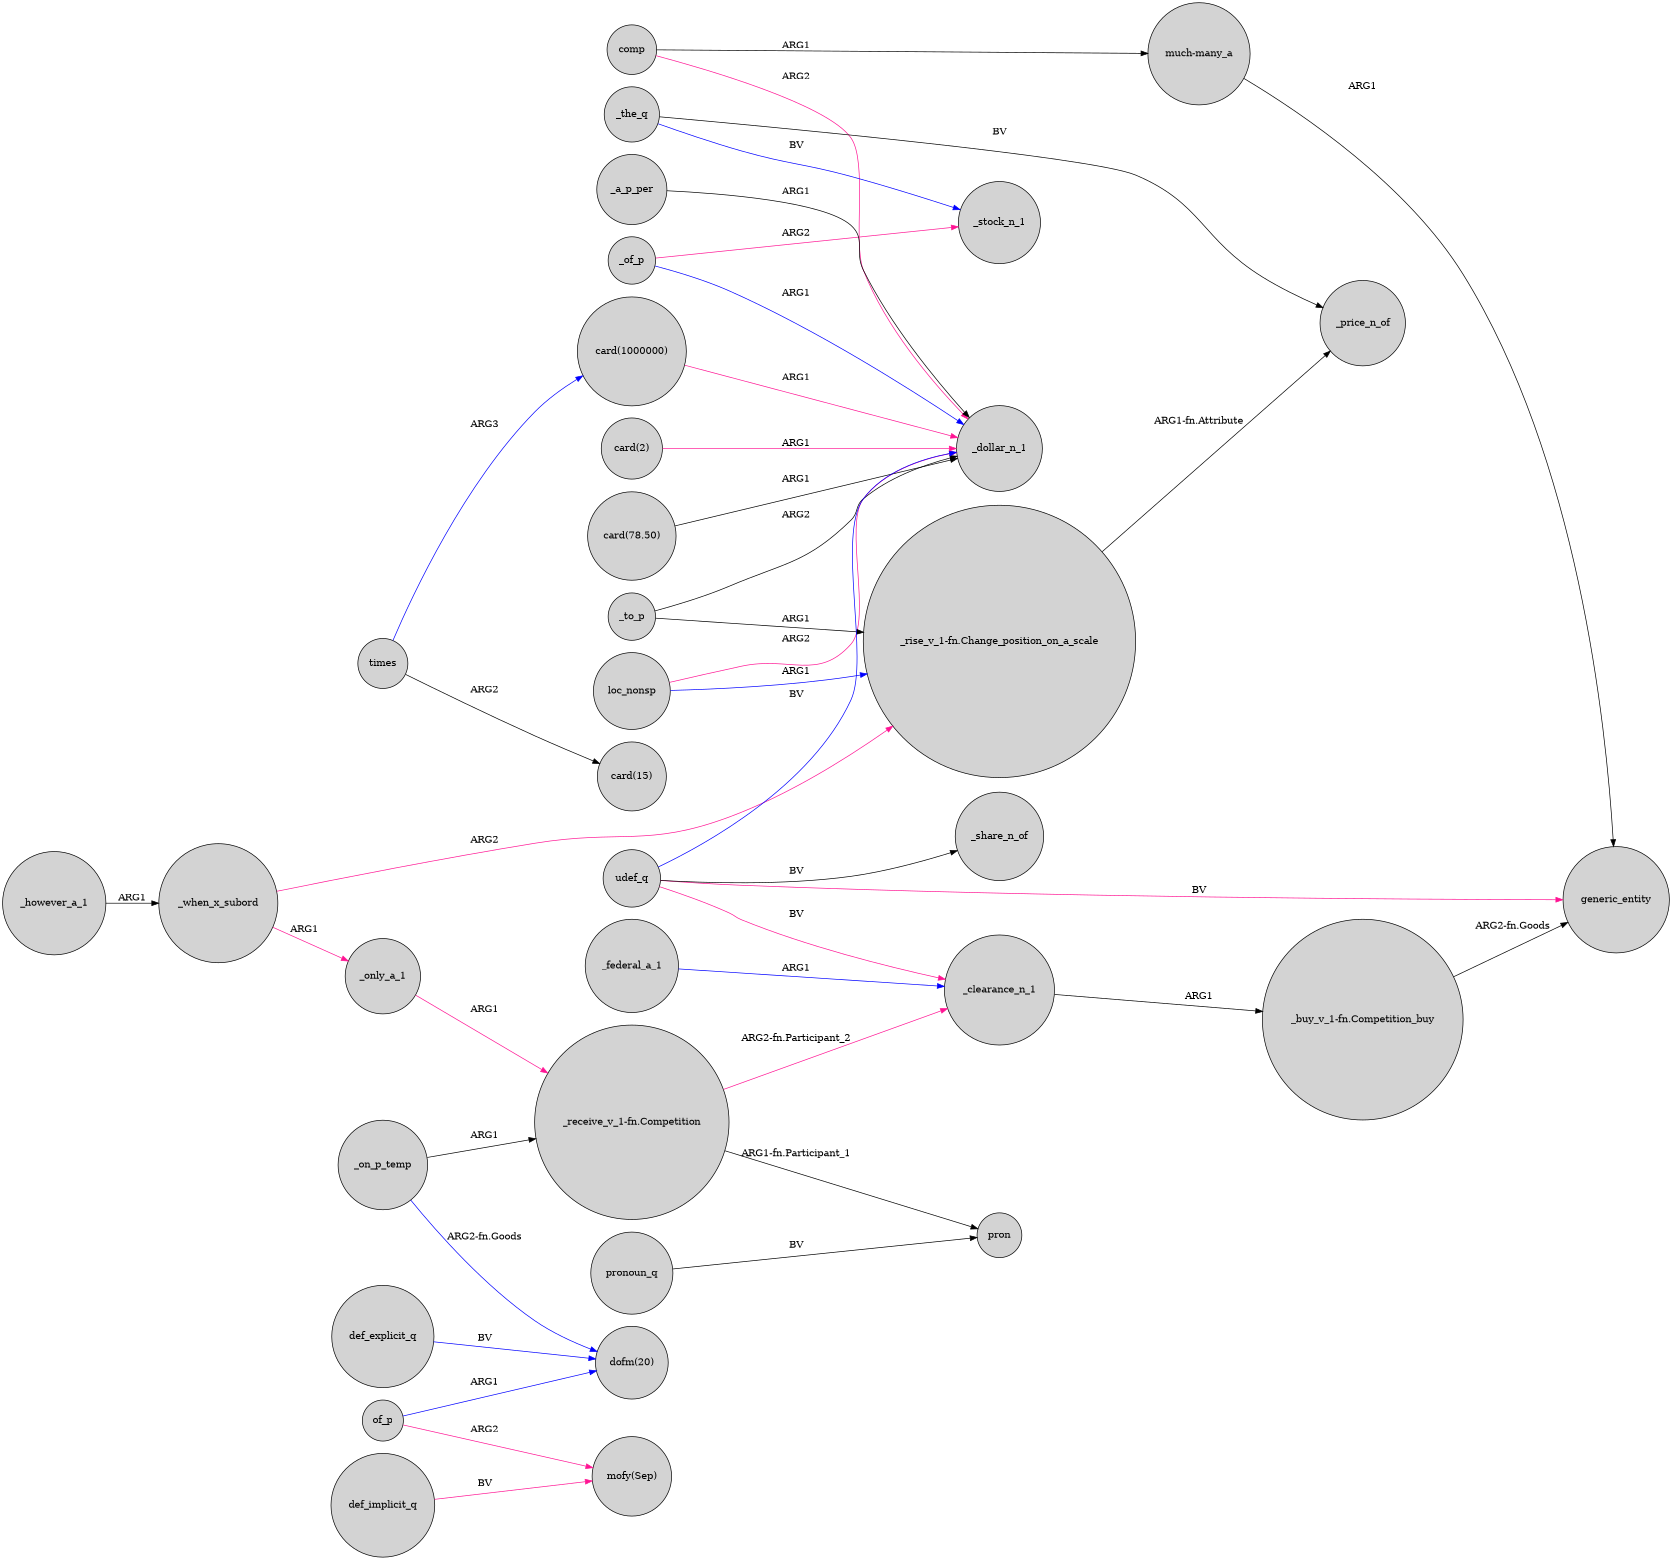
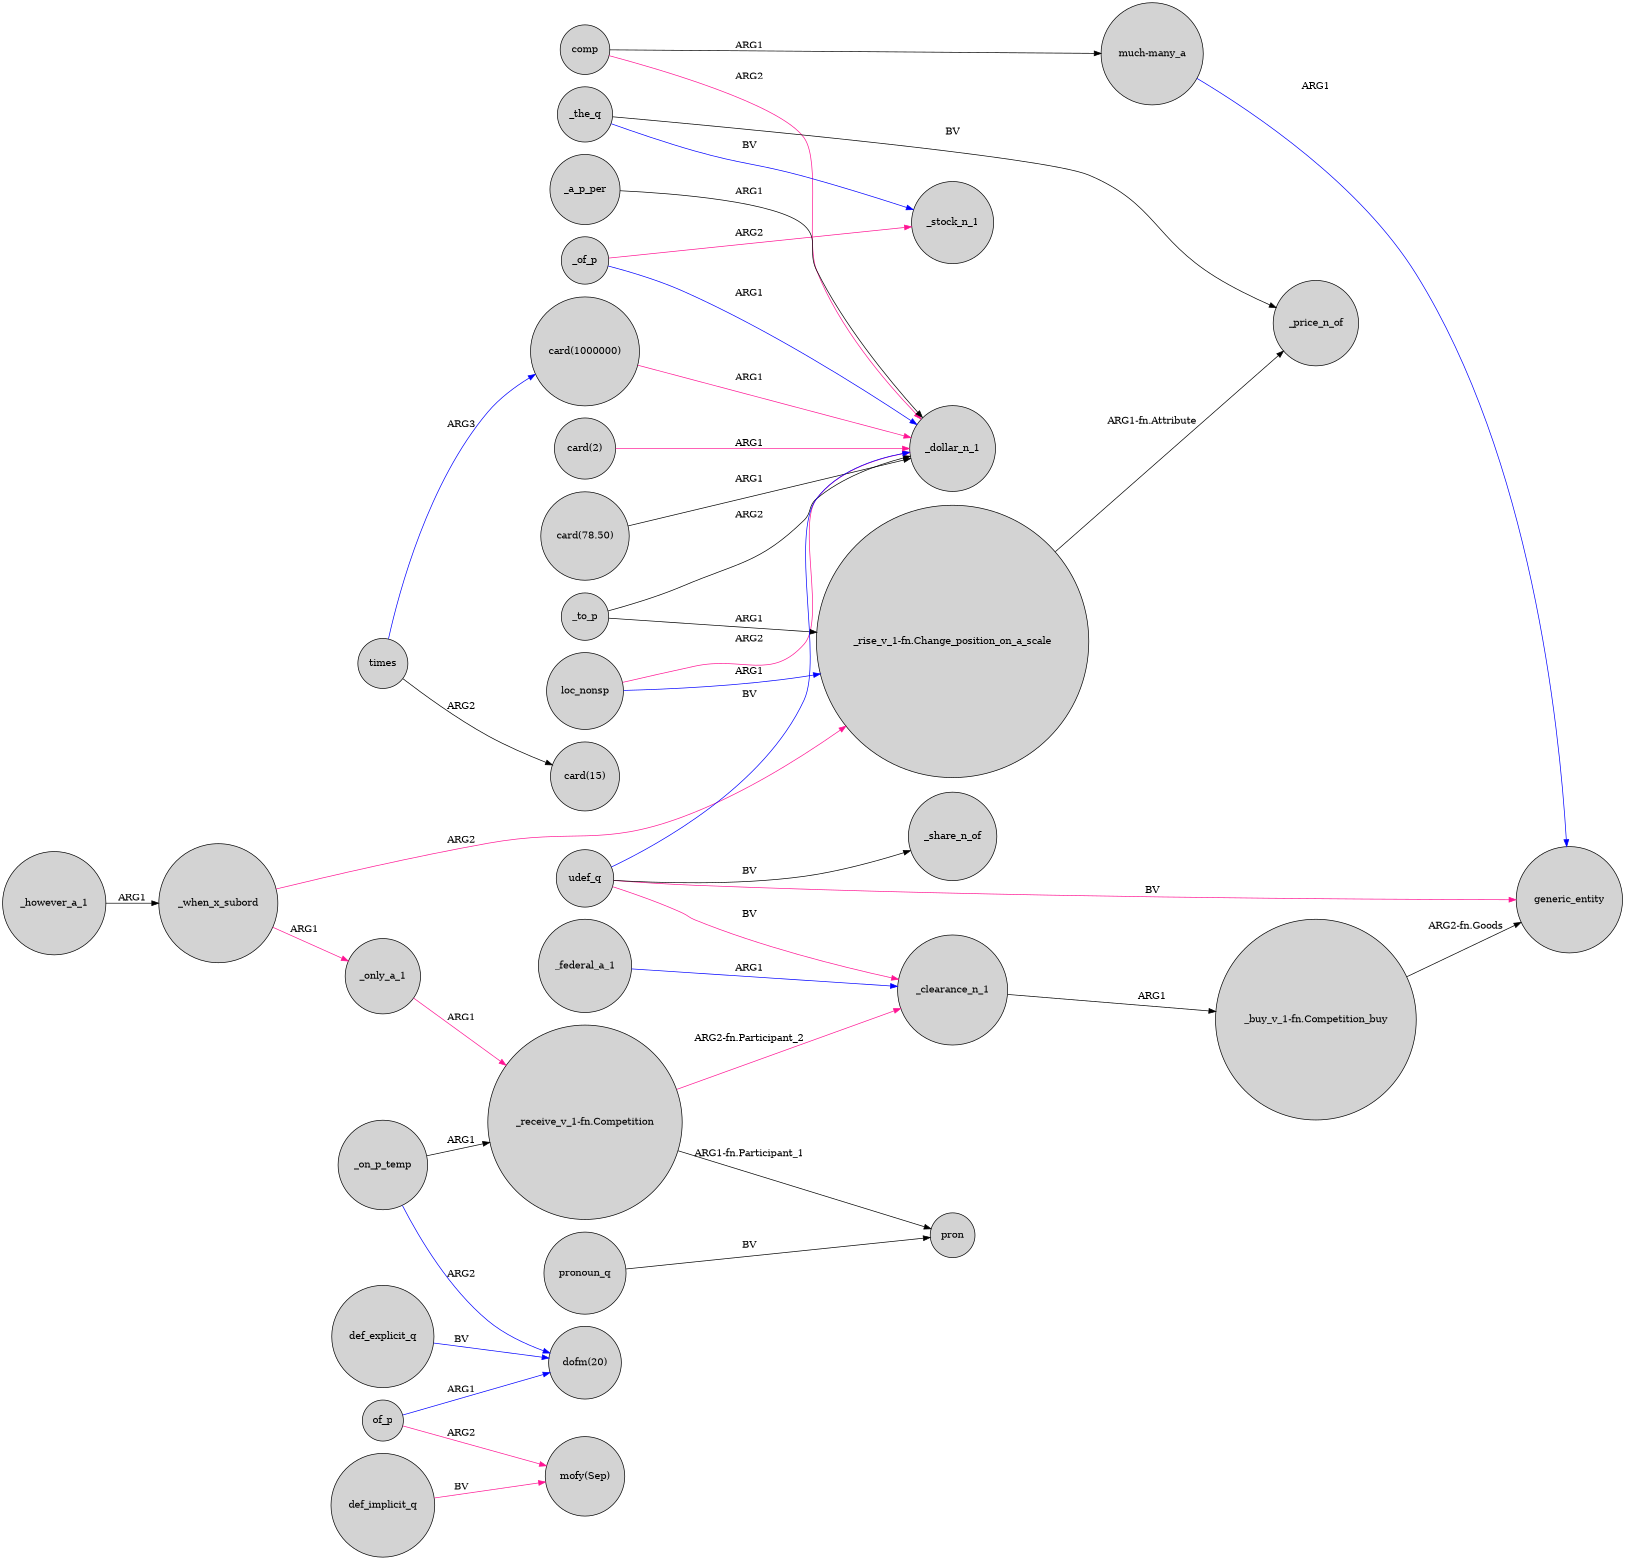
(1527, 406) -> (1480, 406)
(485, 1237) -> (461, 1274)
